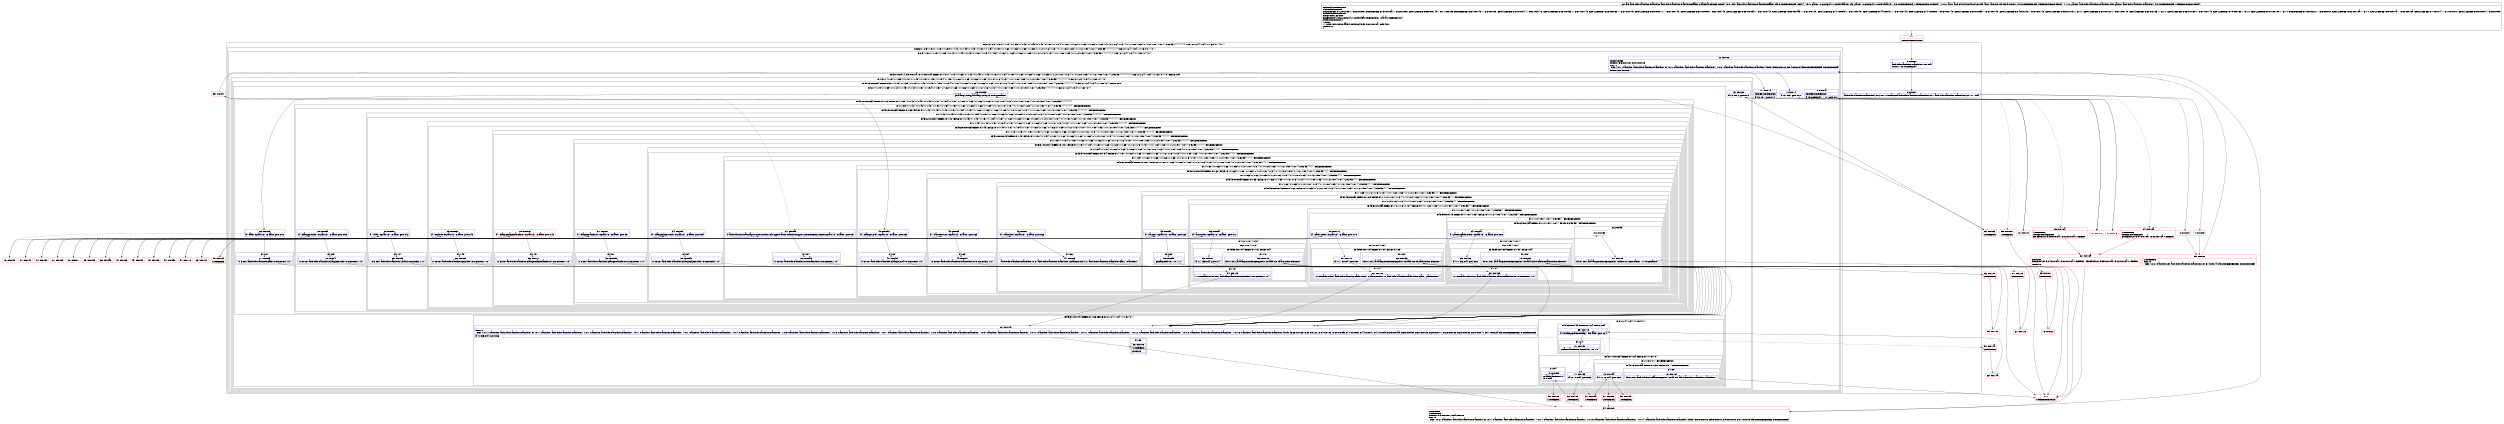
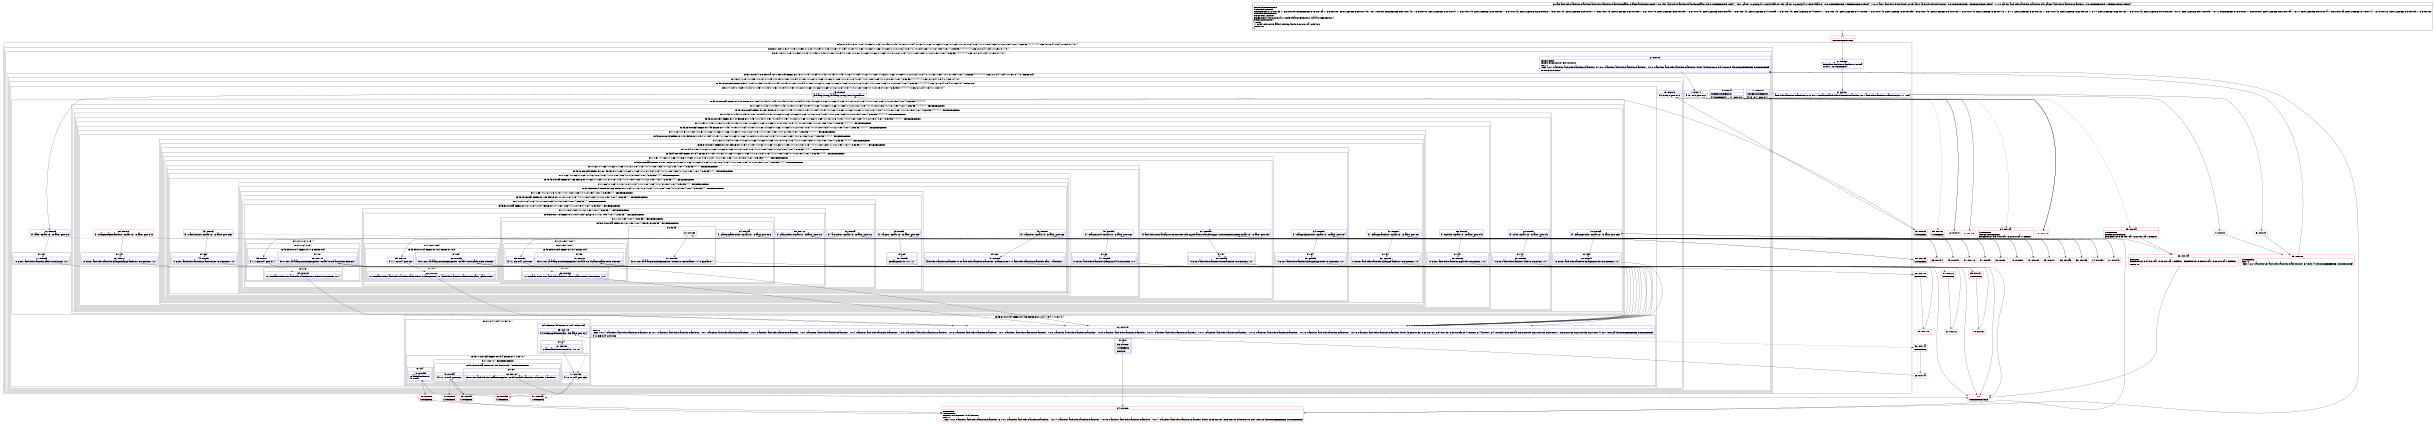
(990, 72) -> (1971, 99)
(57, 260) -> none
(122, 260) -> none
